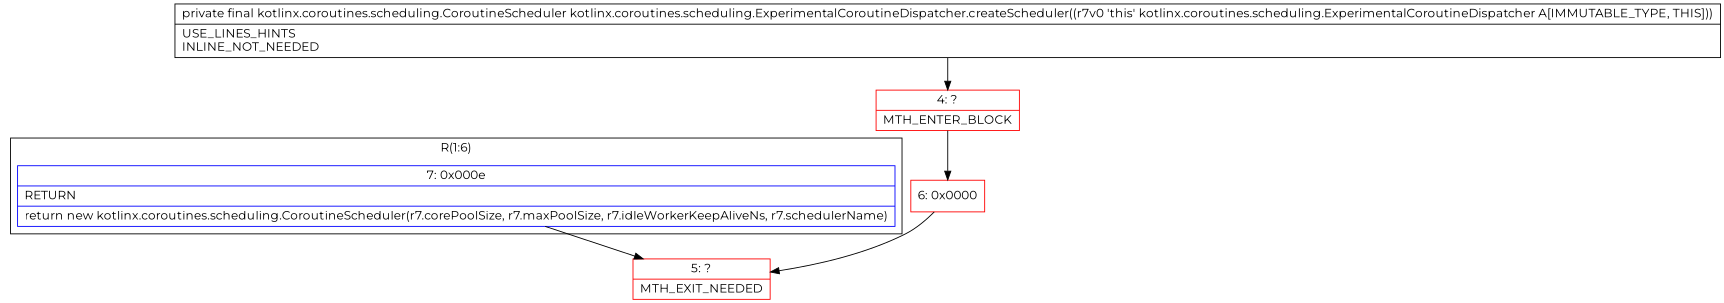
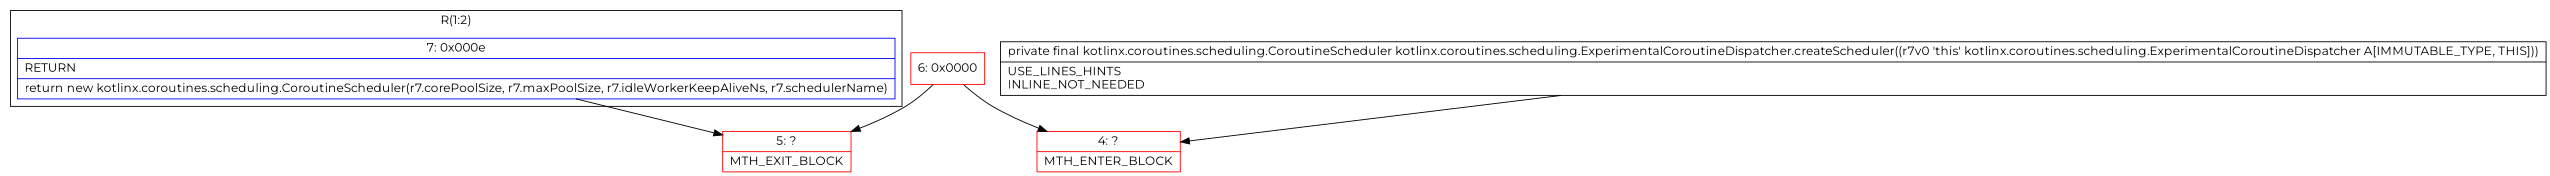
(456, 148) -> (456, 21)
(948, 151) -> (999, 110)
(702, 289) -> (787, 161)
